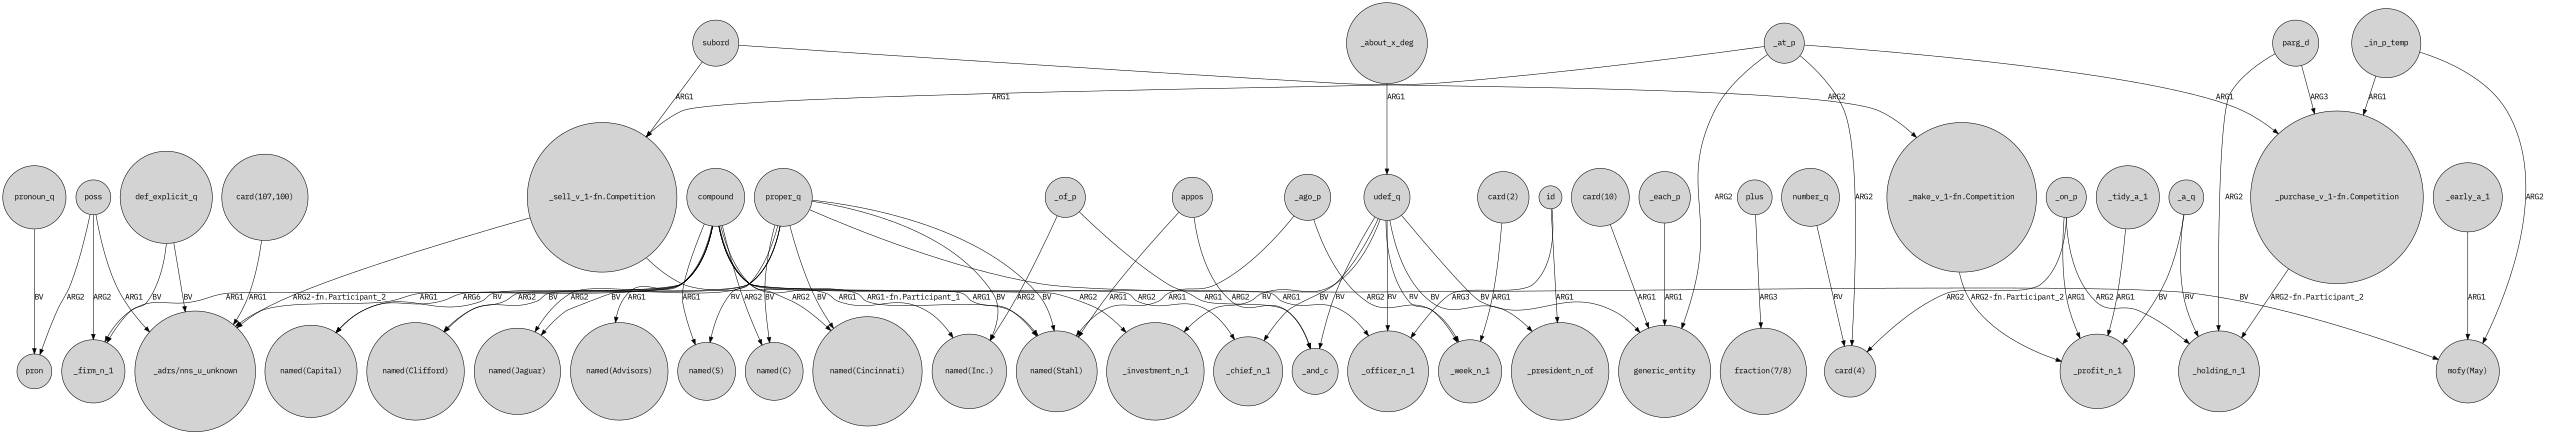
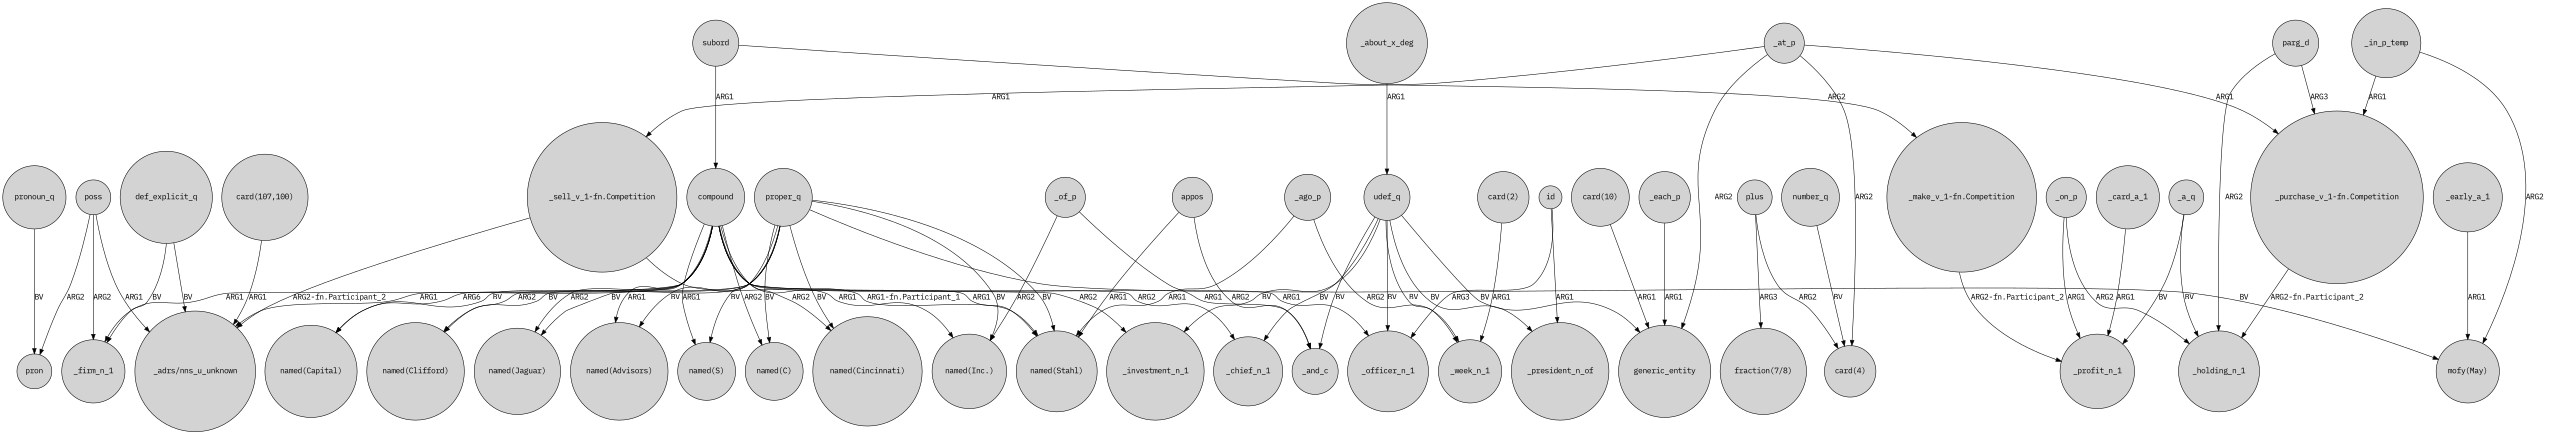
(676, 97) -> (716, 115)
(2128, 197) -> (2128, 197)
none -> (723, 292)
(1951, 292) -> (1778, 286)
